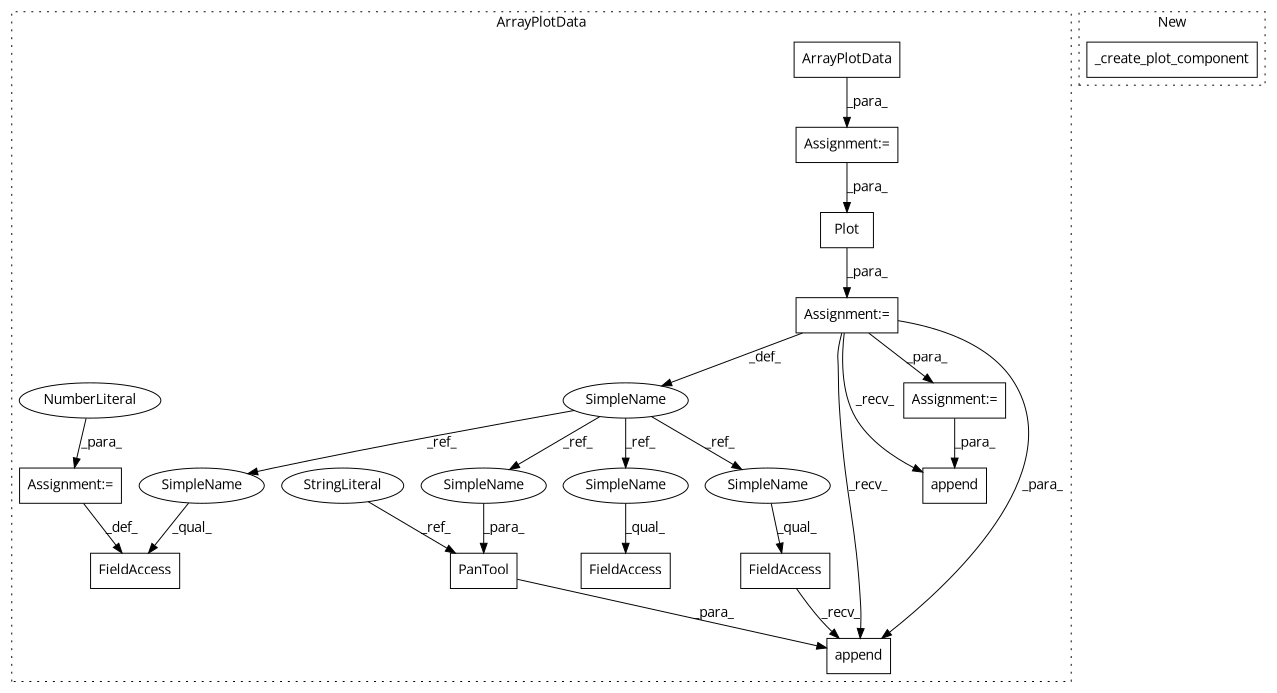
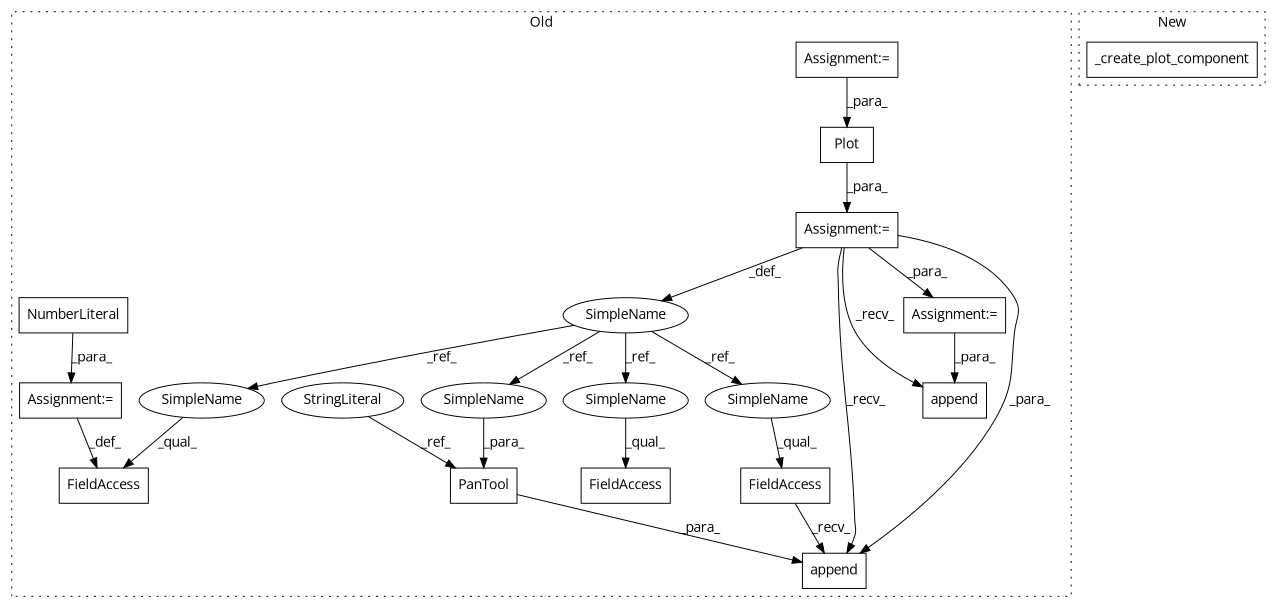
(541, 23) -> (541, 23)
(847, 60) -> none
(90, 400) -> (73, 315)
